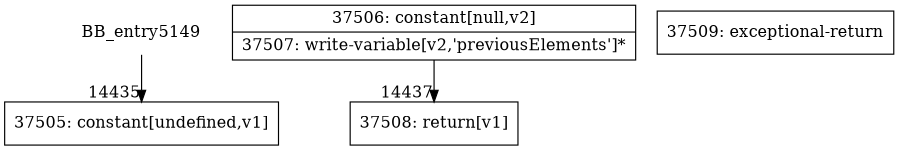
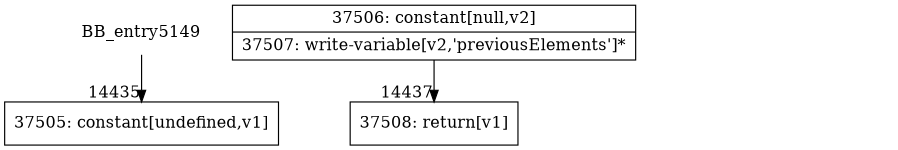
(775, 33) -> none
